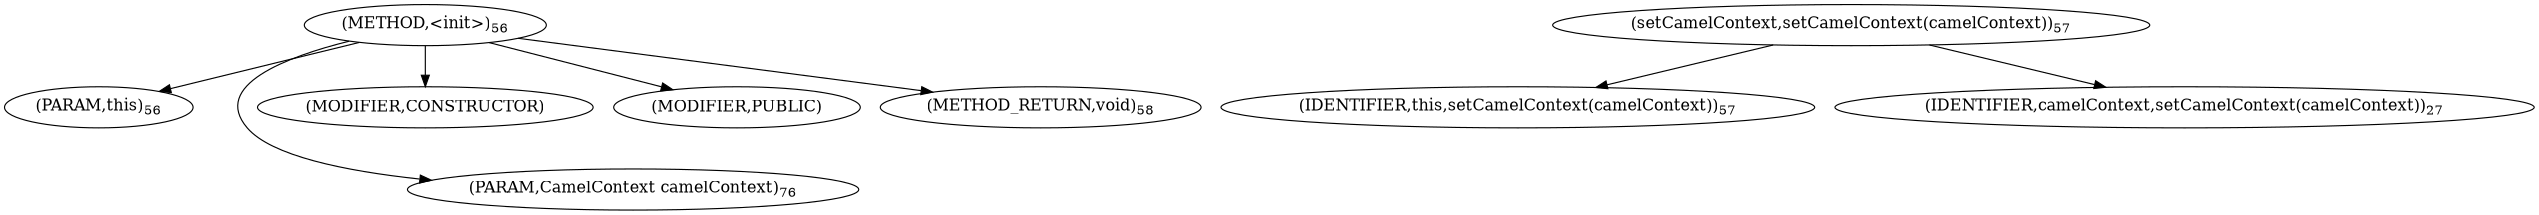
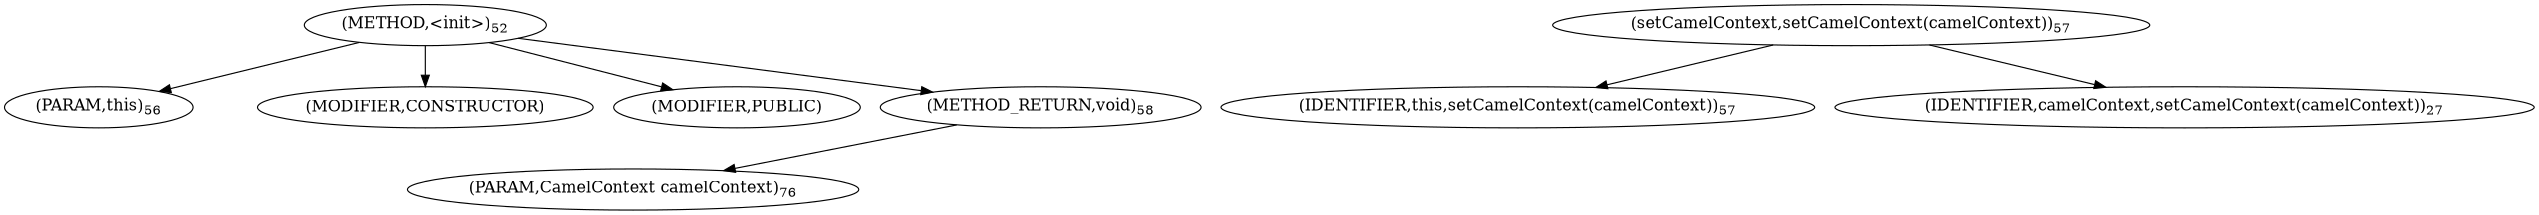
(500, 23) -> (500, 23)
(256, 136) -> (846, 147)
